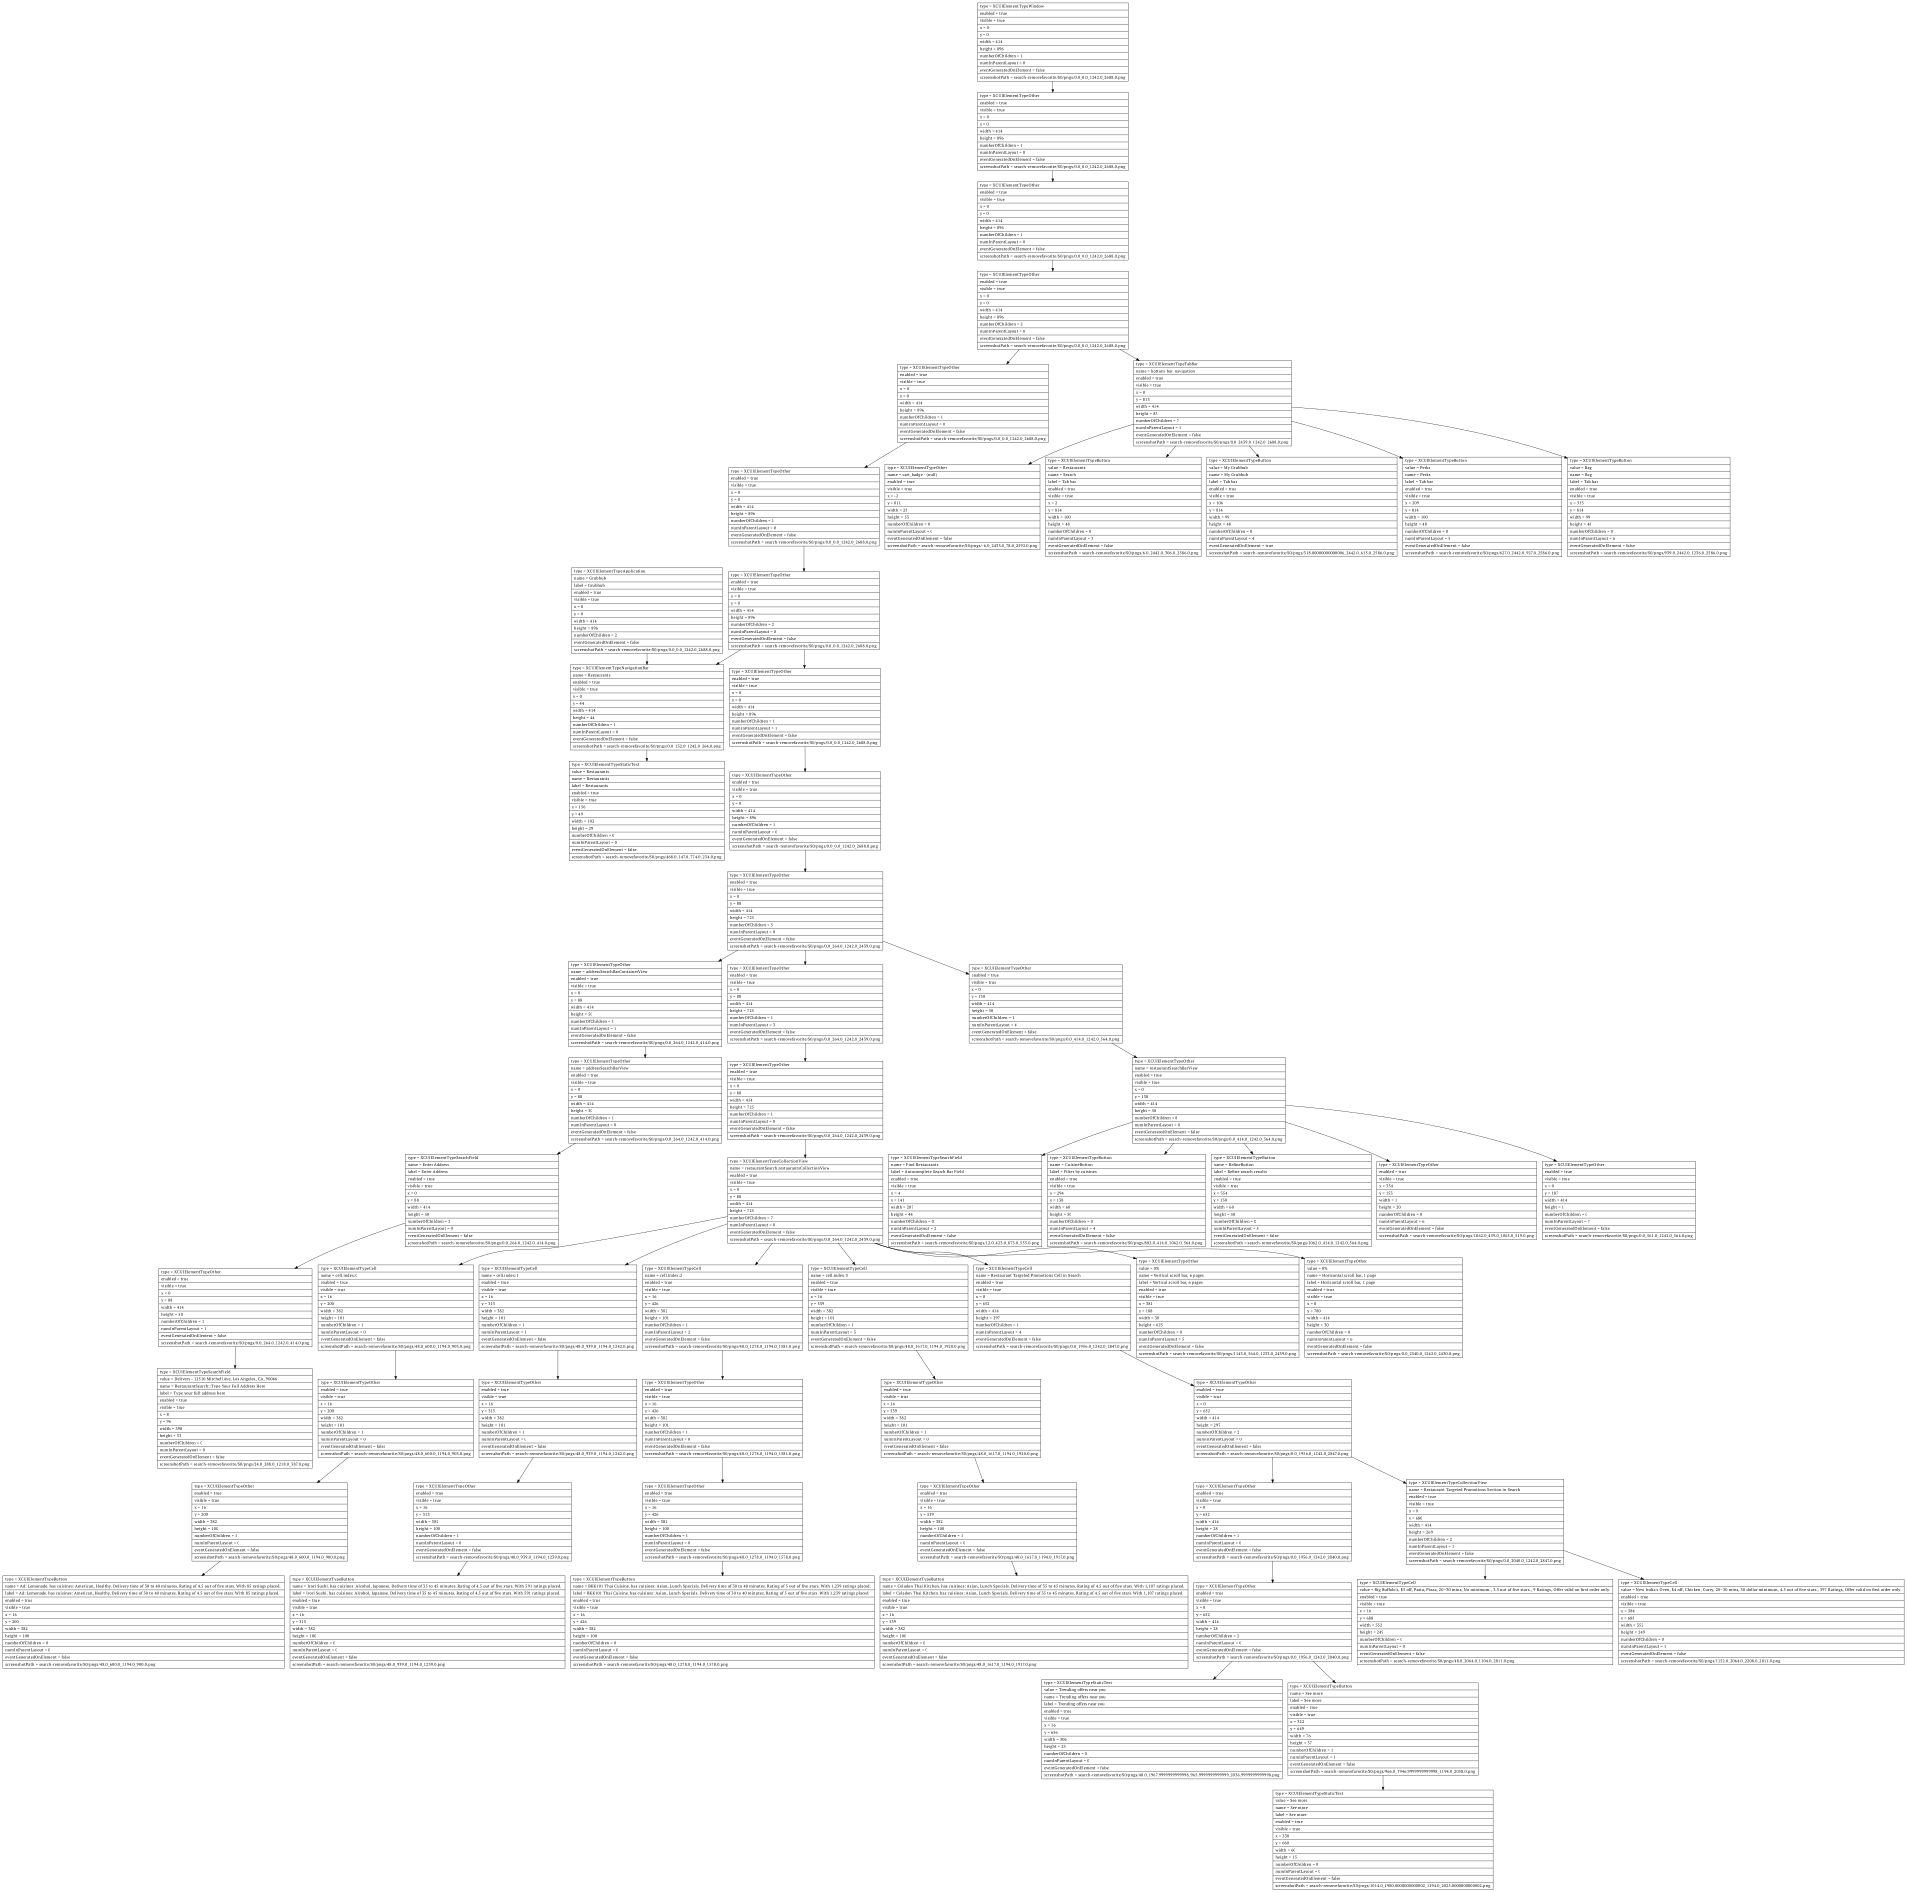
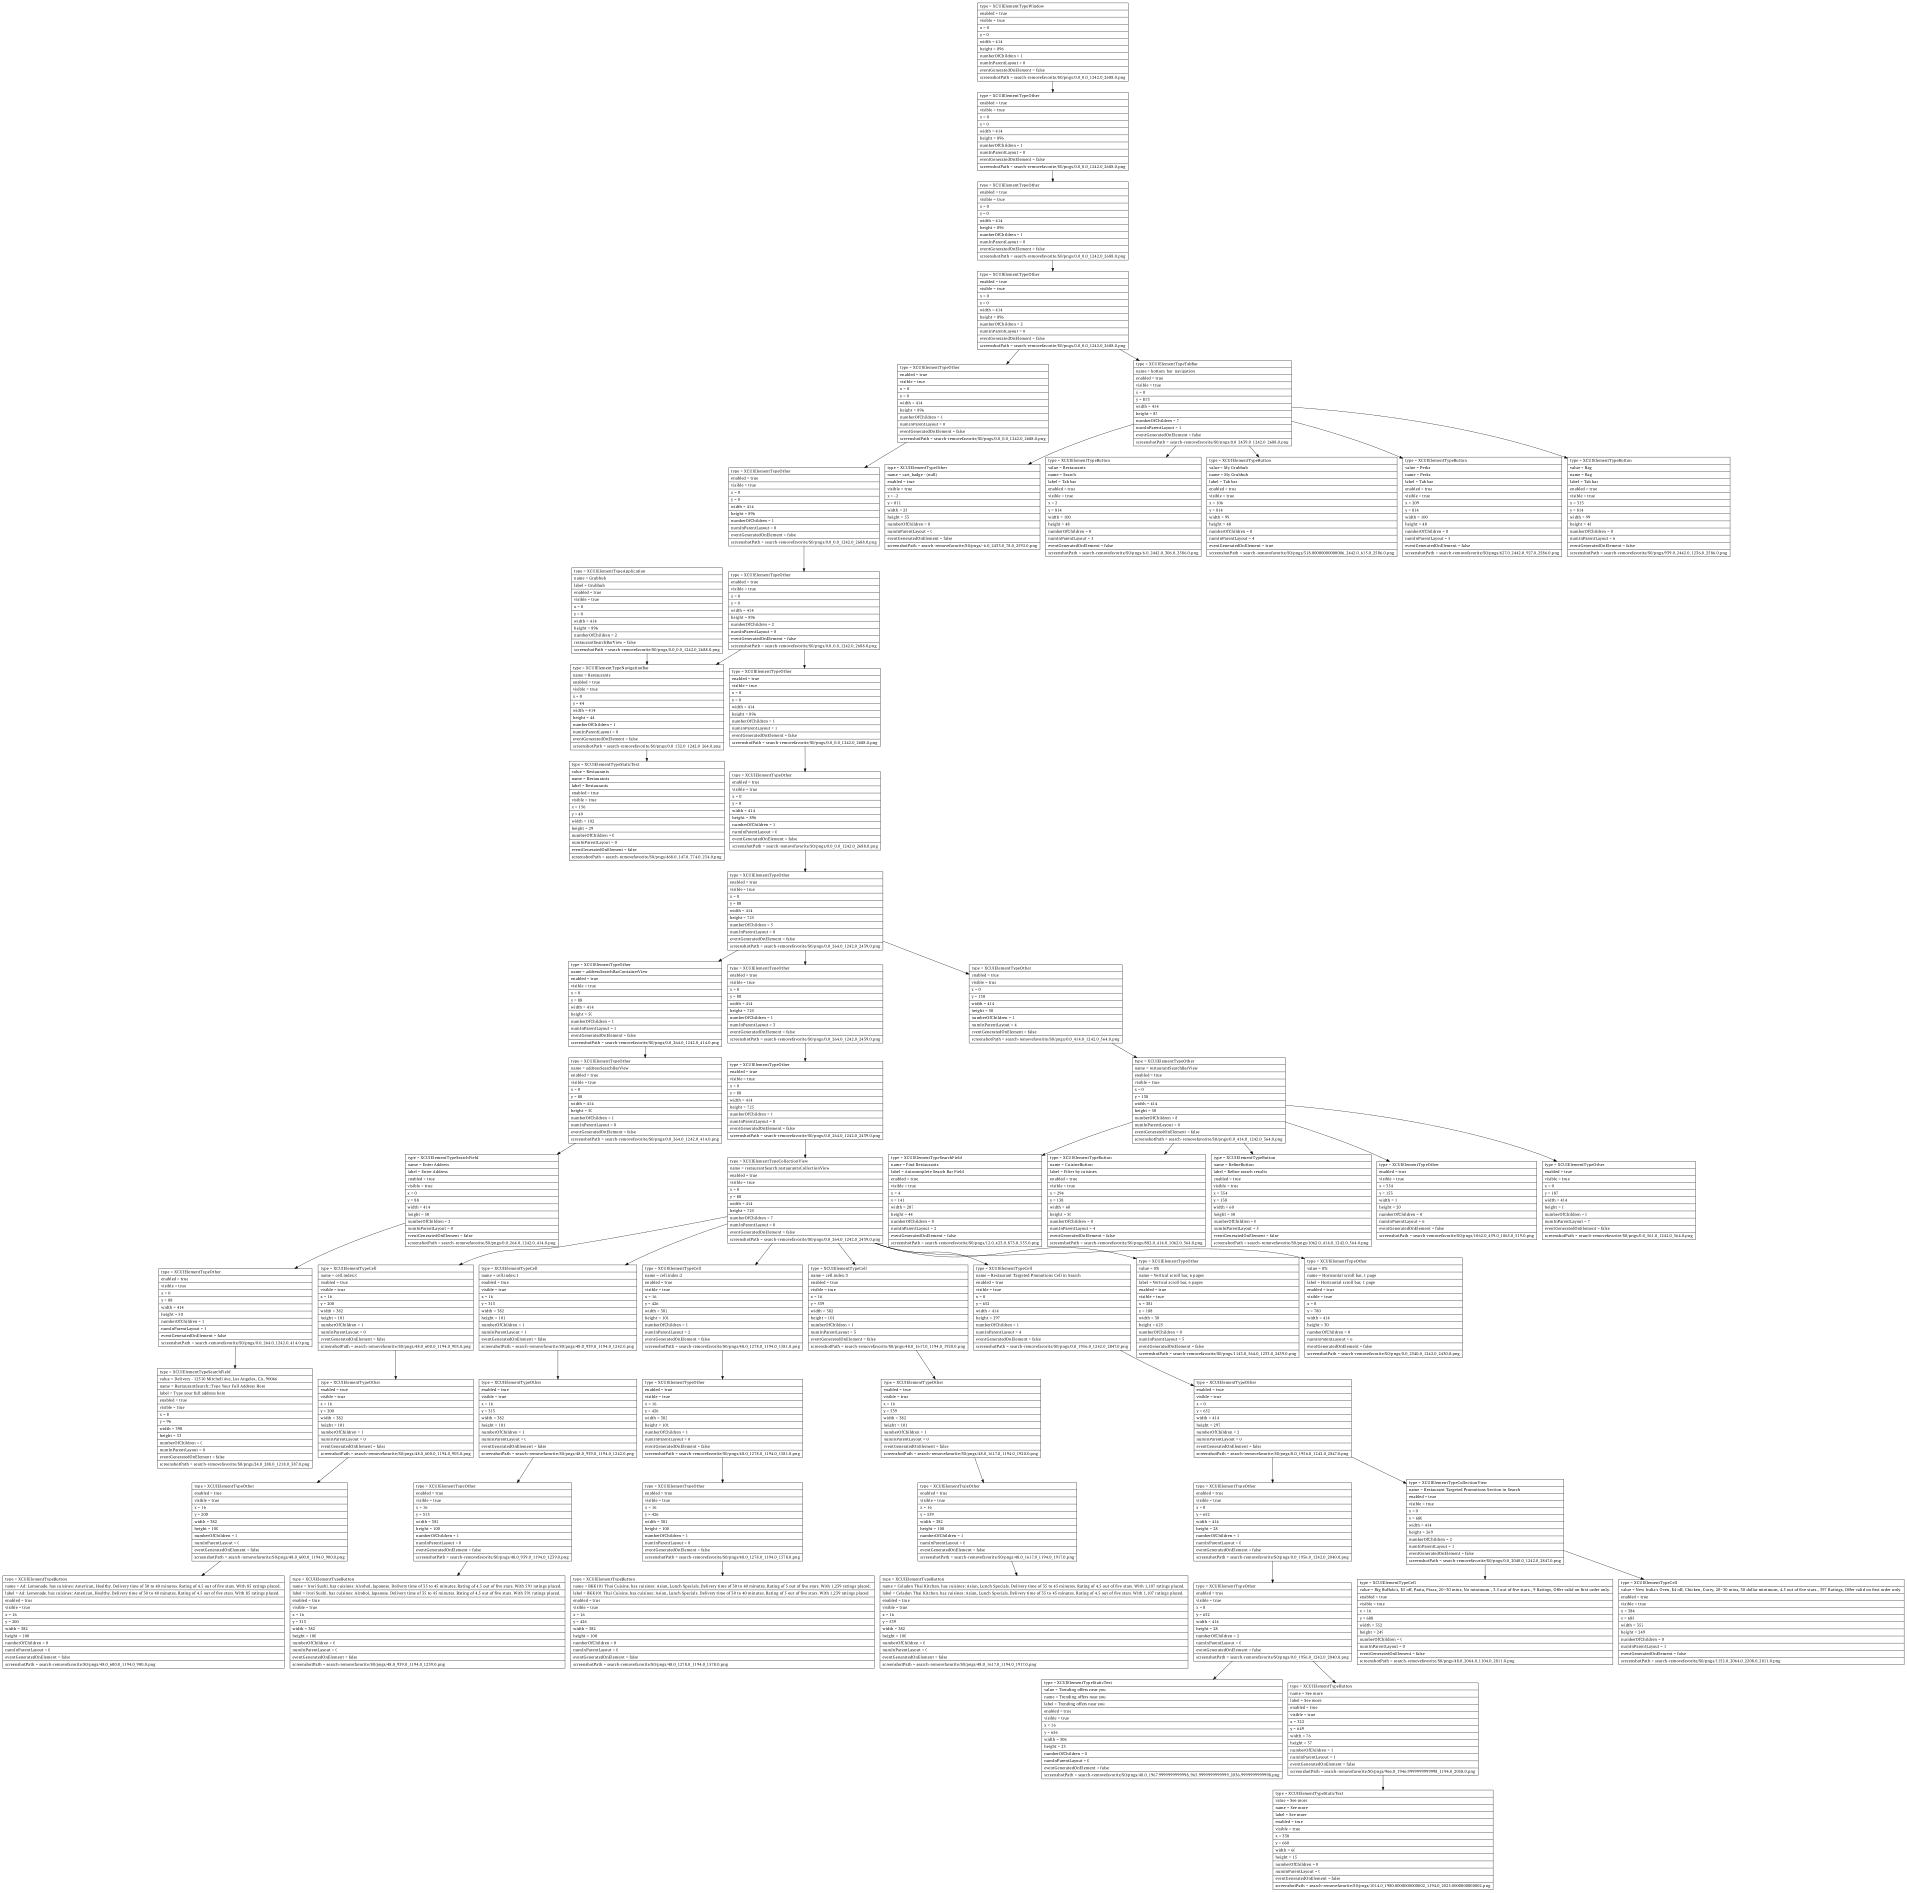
(607, 642) -> (606, 642)
